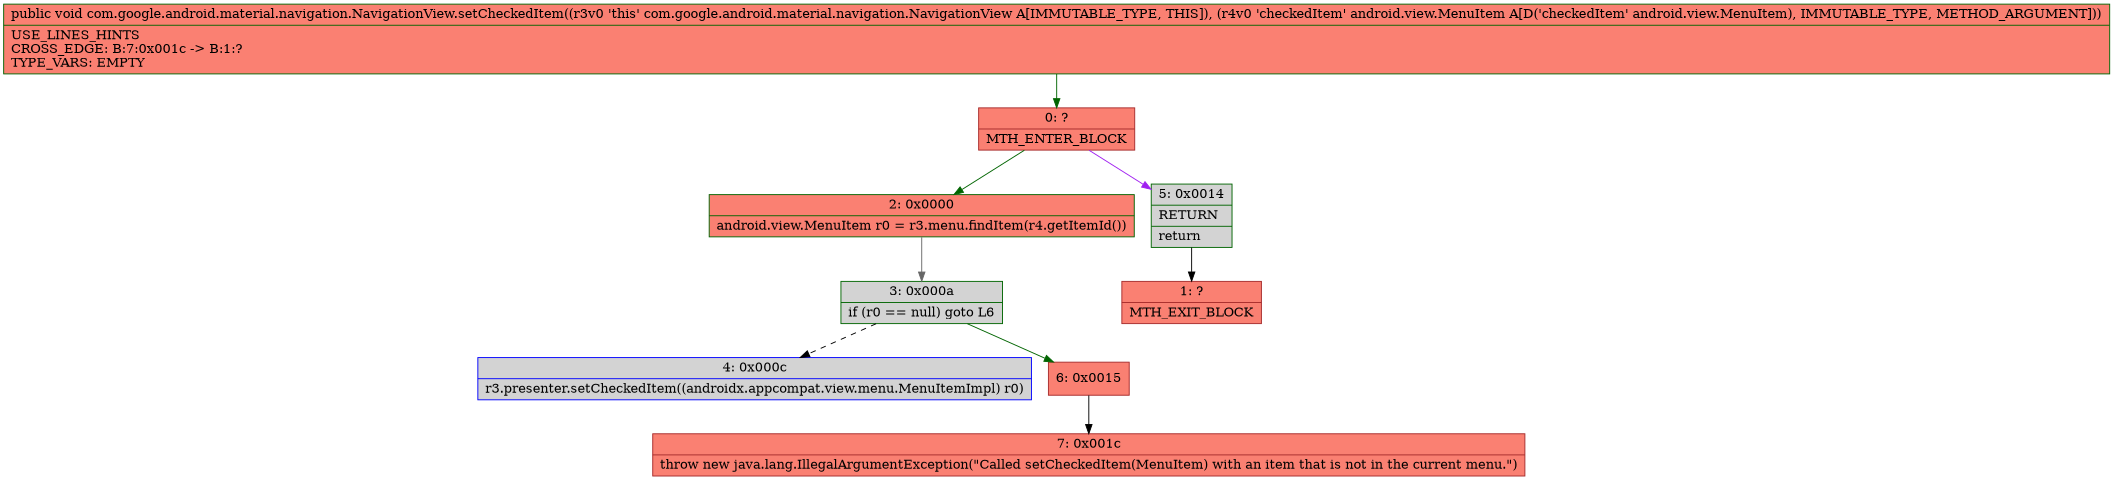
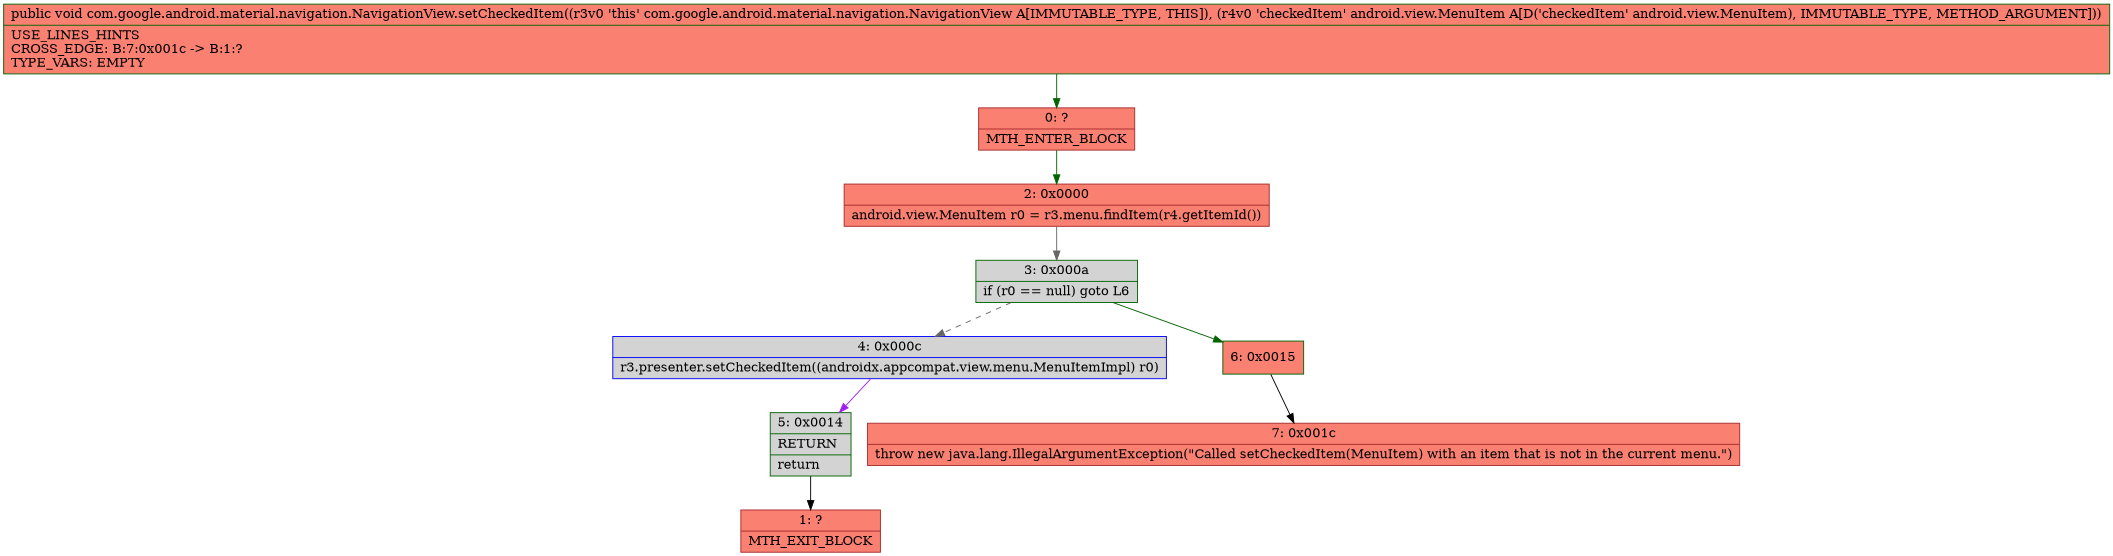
(1116, 167) -> (858, 392)
(922, 216) -> (1057, 205)
(842, 339) -> (977, 318)
(1089, 379) -> (1263, 358)
